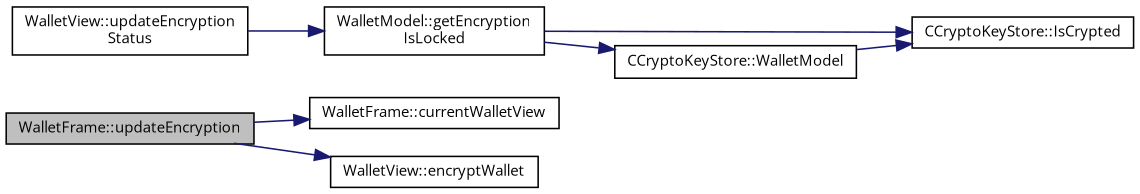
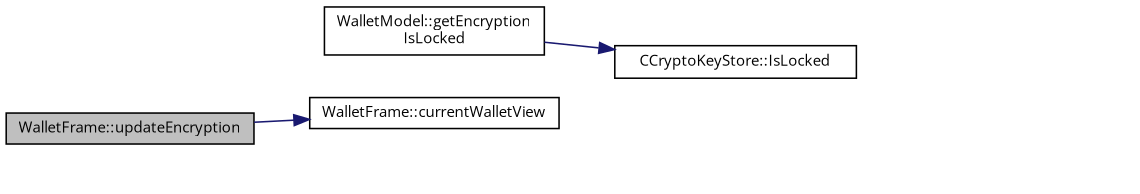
(130, 31) -> none
(1023, 33) -> none
(736, 62) -> (736, 62)
(434, 172) -> none
